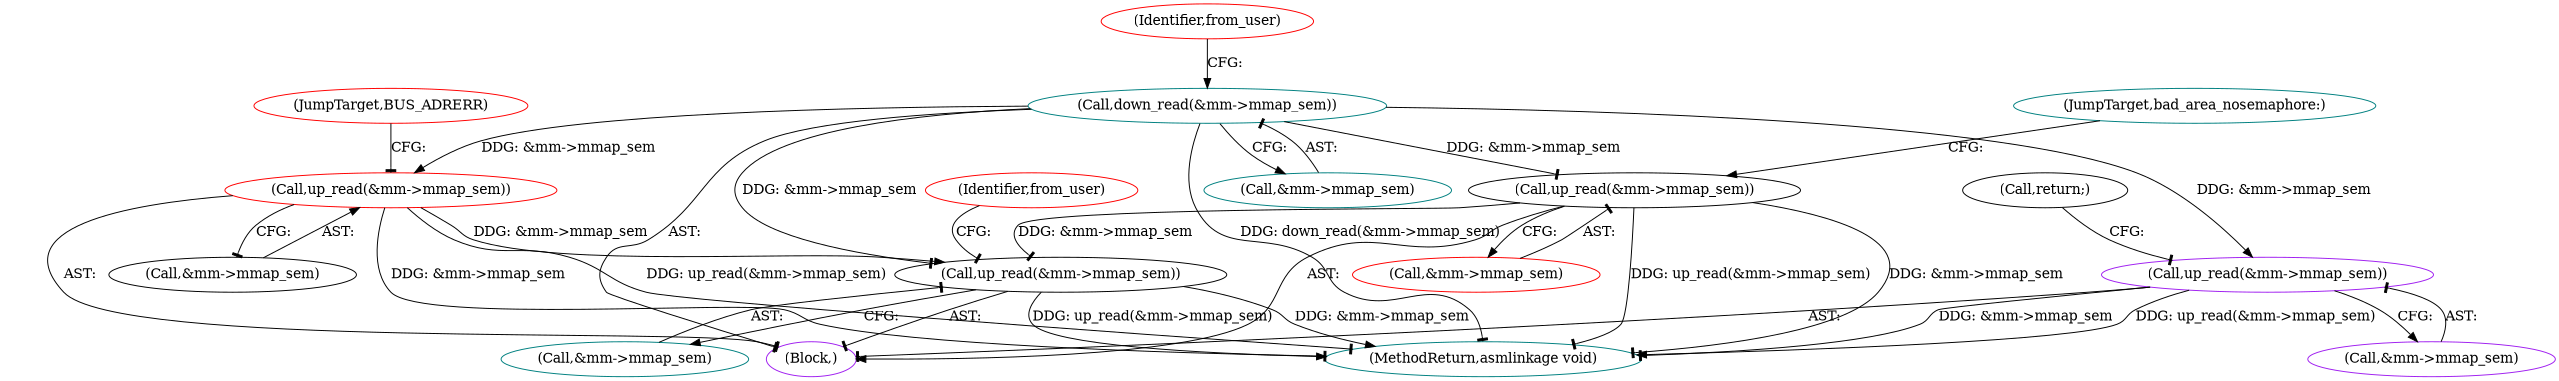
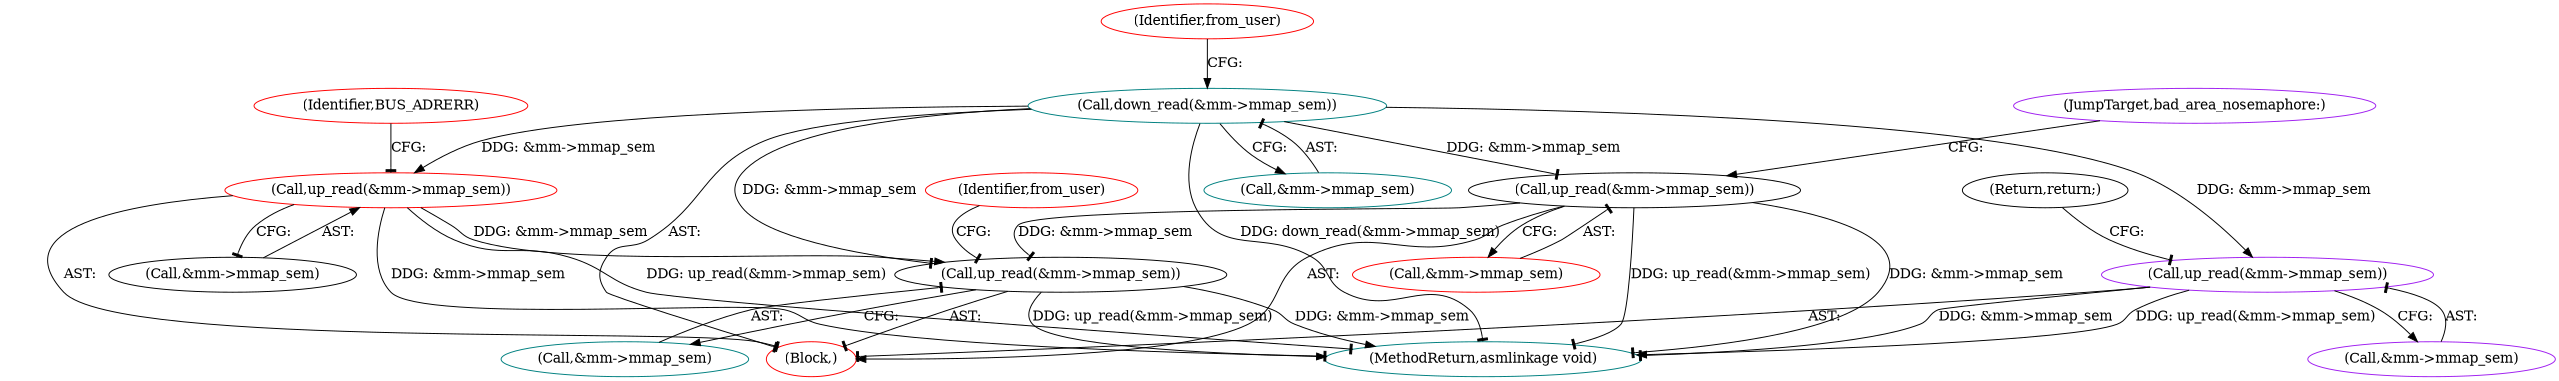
(391, 106) -> (391, 106)
(2195, 106) -> (2195, 106)
(2045, 190) -> (2045, 190)
(811, 359) -> (811, 359)
